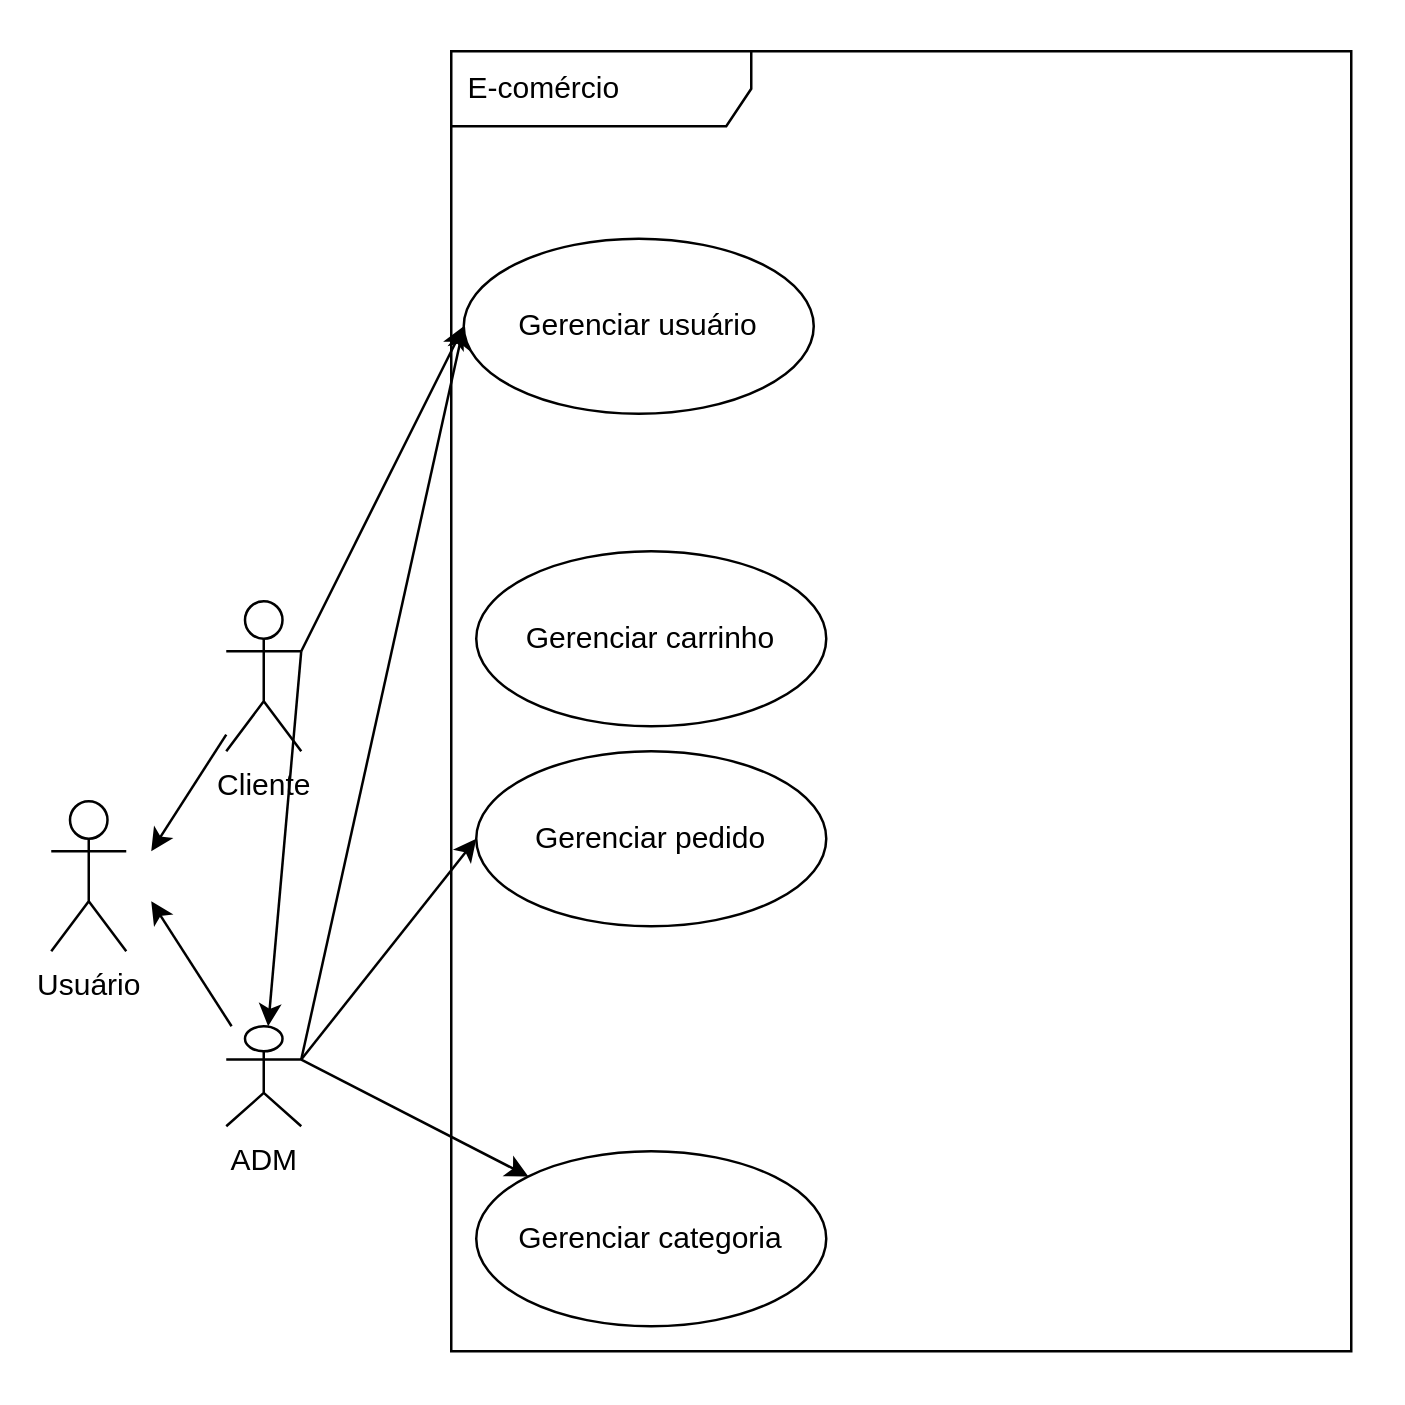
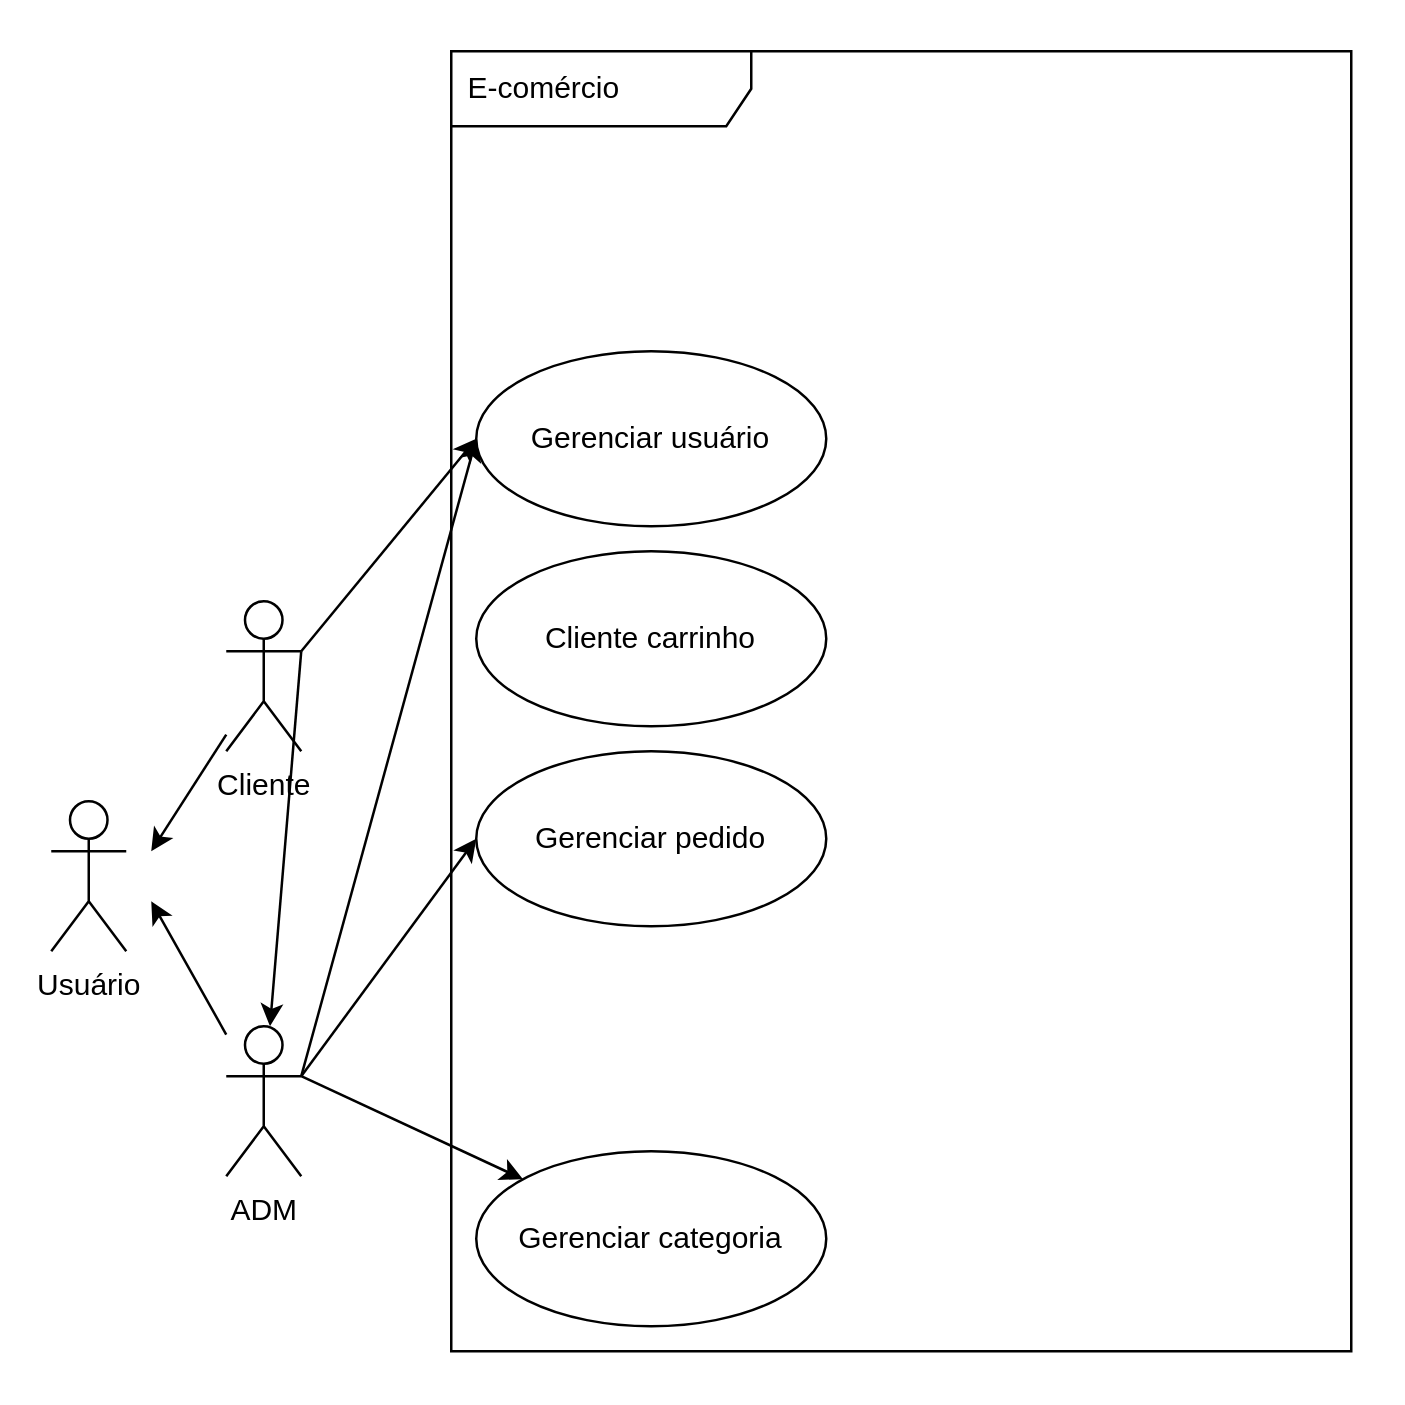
(639, 326) -> (651, 439)
(651, 639) -> (651, 639)
(264, 1076) -> (264, 1101)
